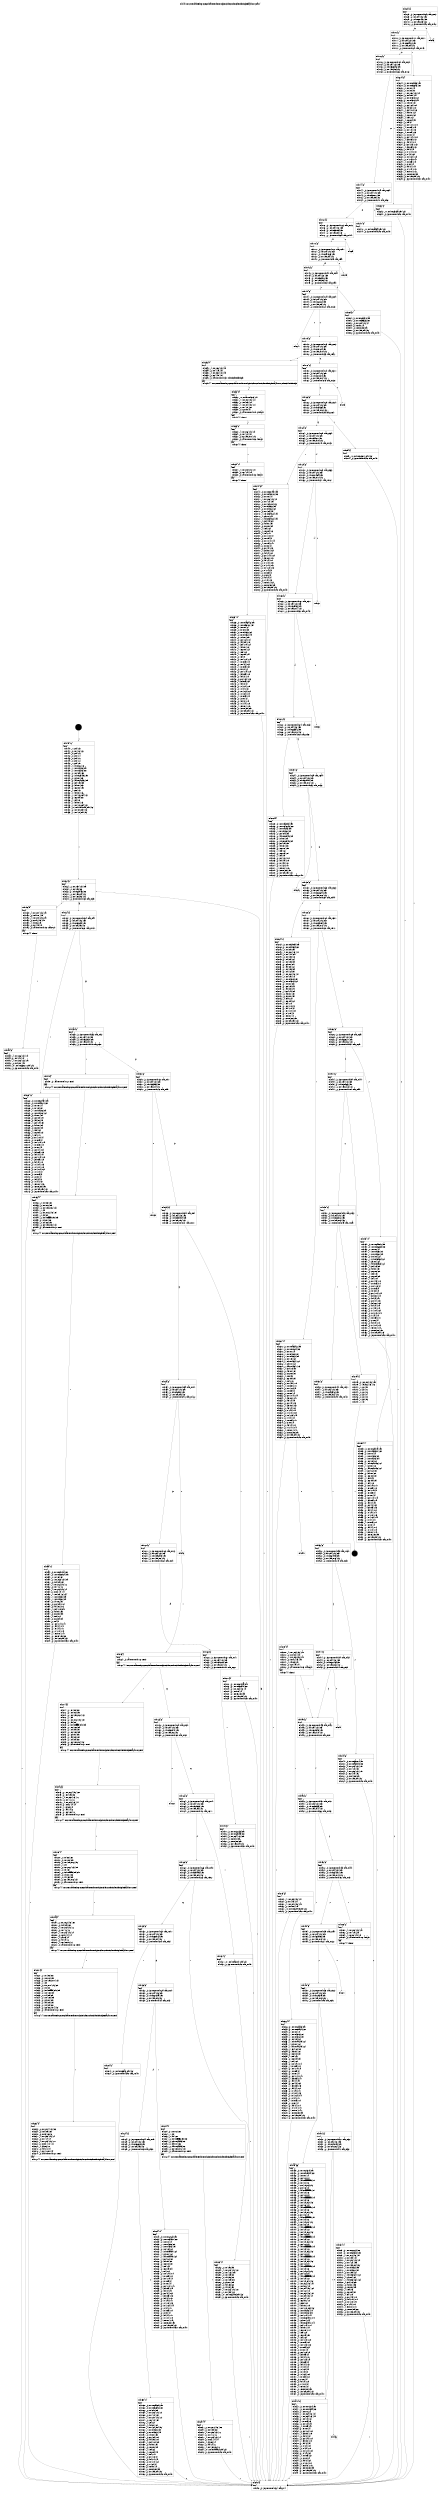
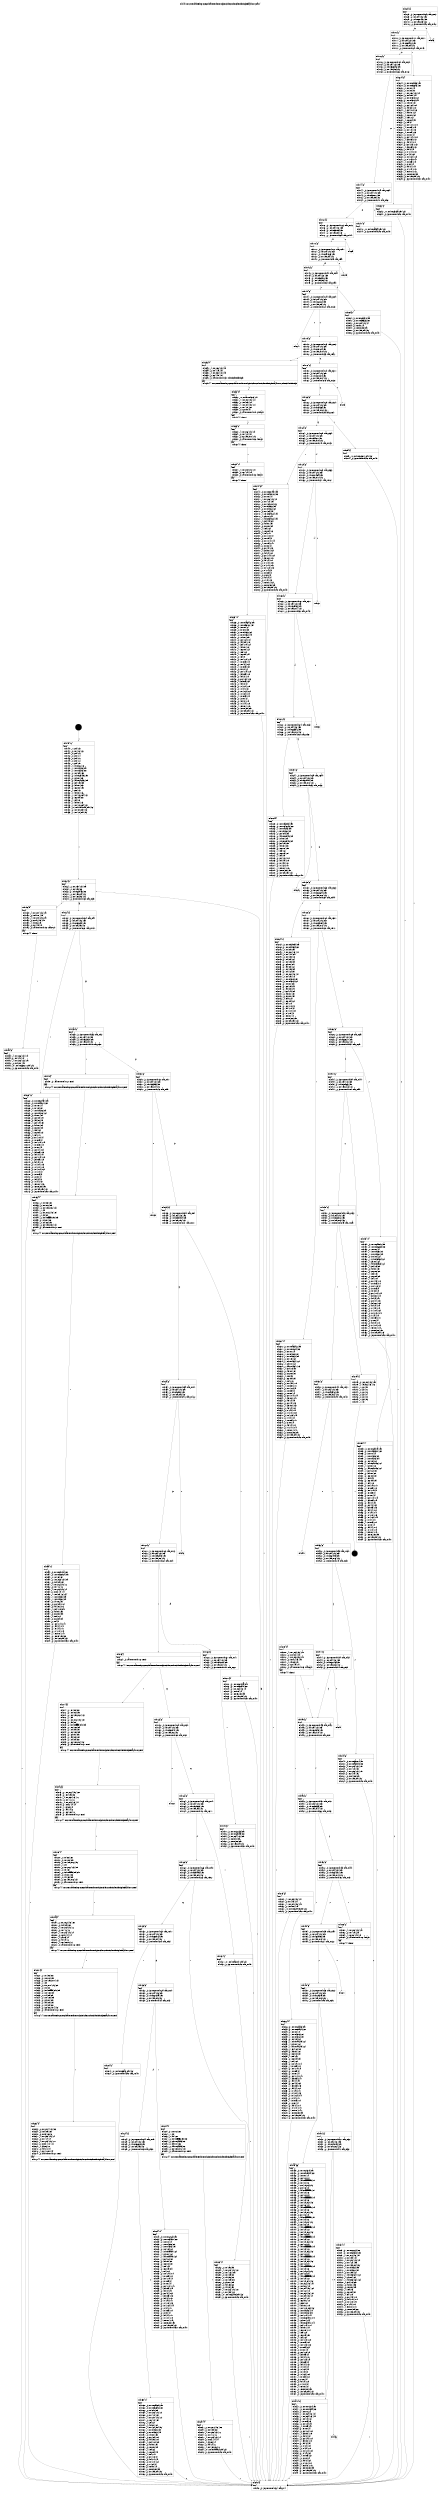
(299, 1495) -> (316, 1475)
(181, 1605) -> (158, 1607)
